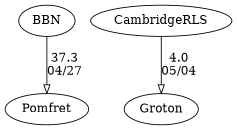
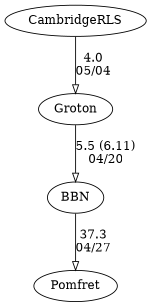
none -> (76, 149)
